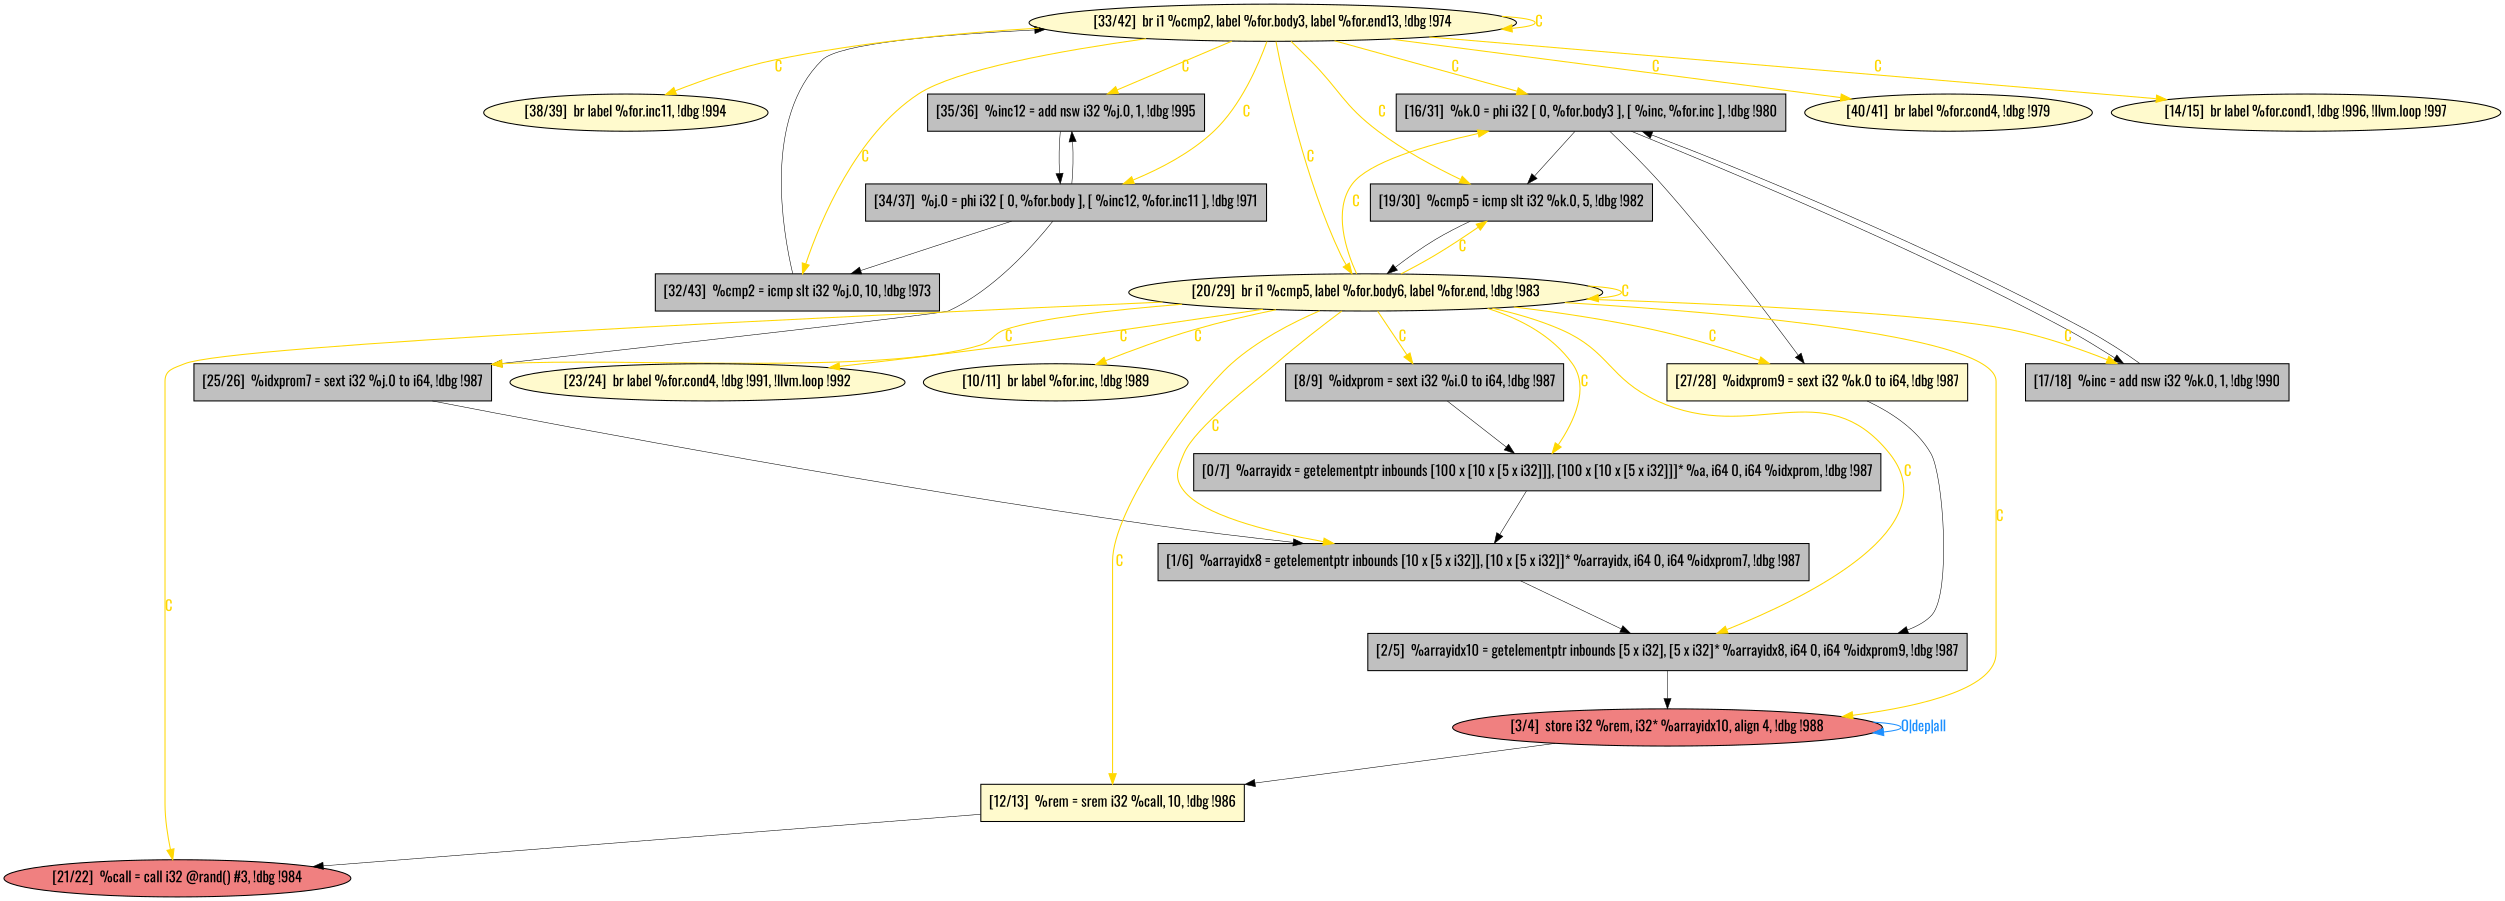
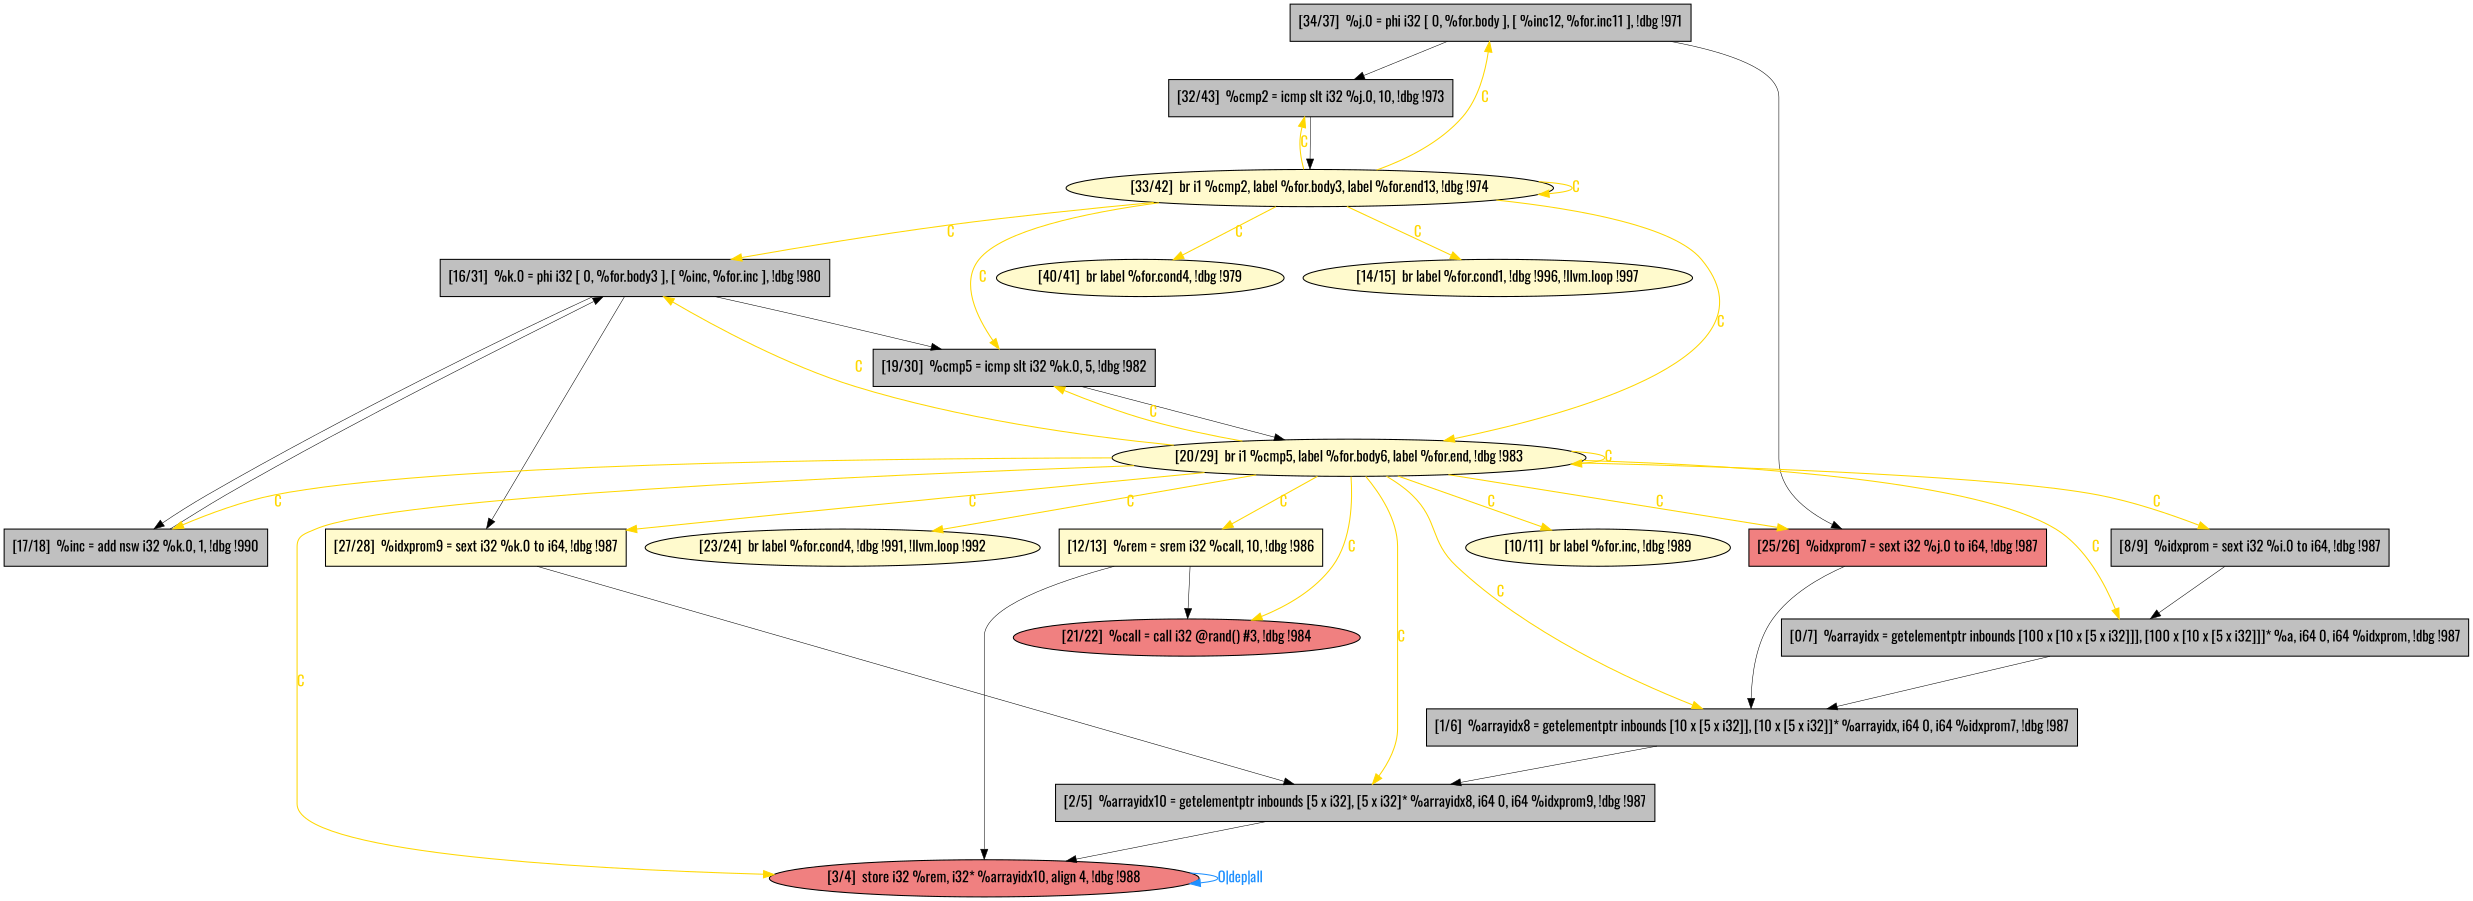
(626, 113) -> none
(1066, 113) -> none
(343, 382) -> (1898, 548)
(1405, 763) -> (984, 666)
